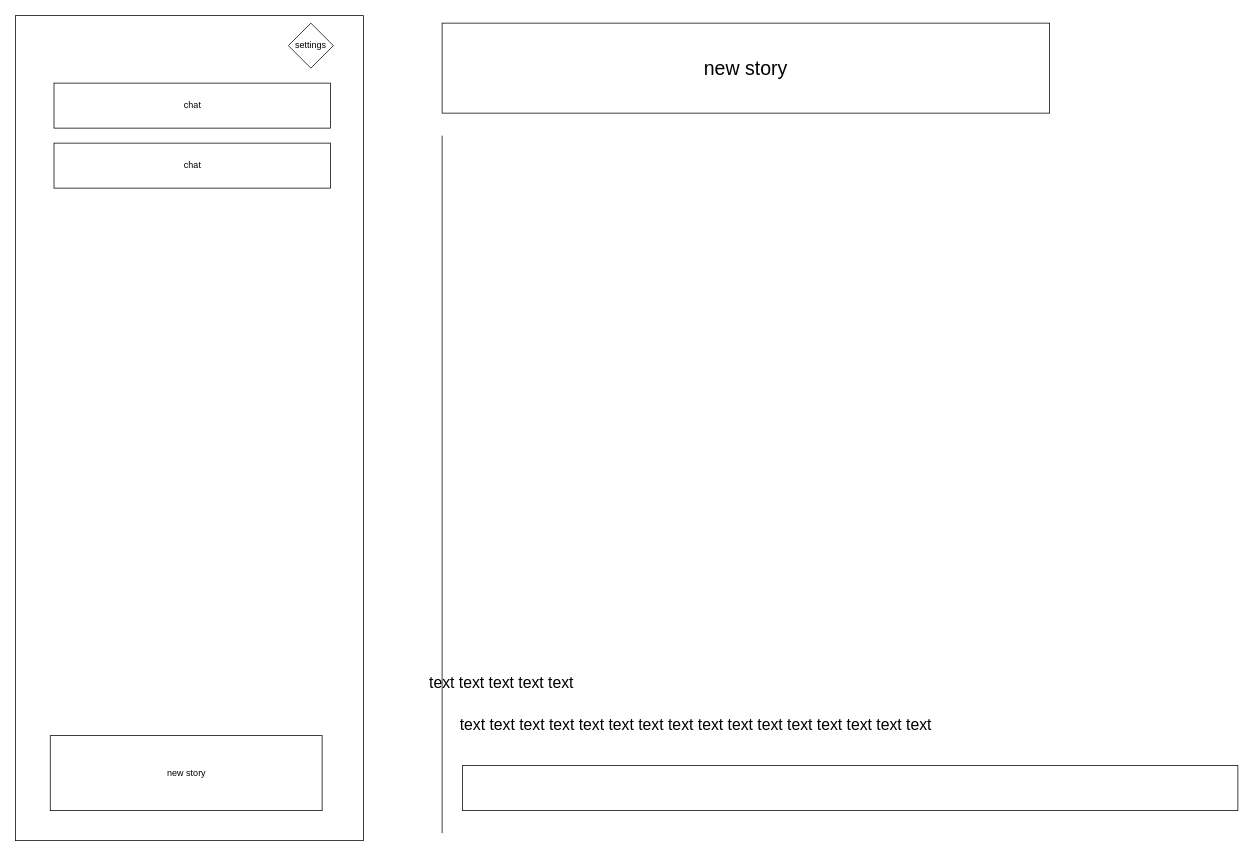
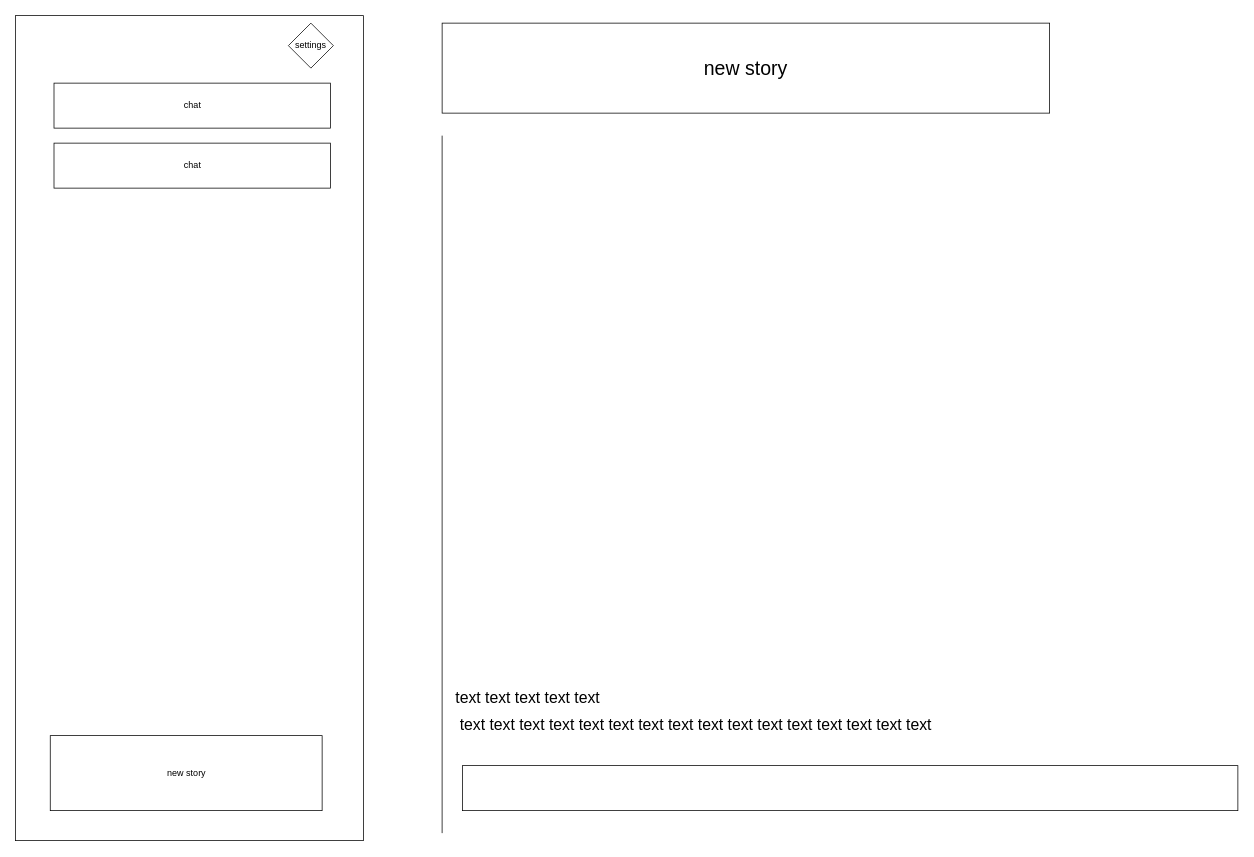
(650, 683) -> (676, 698)
